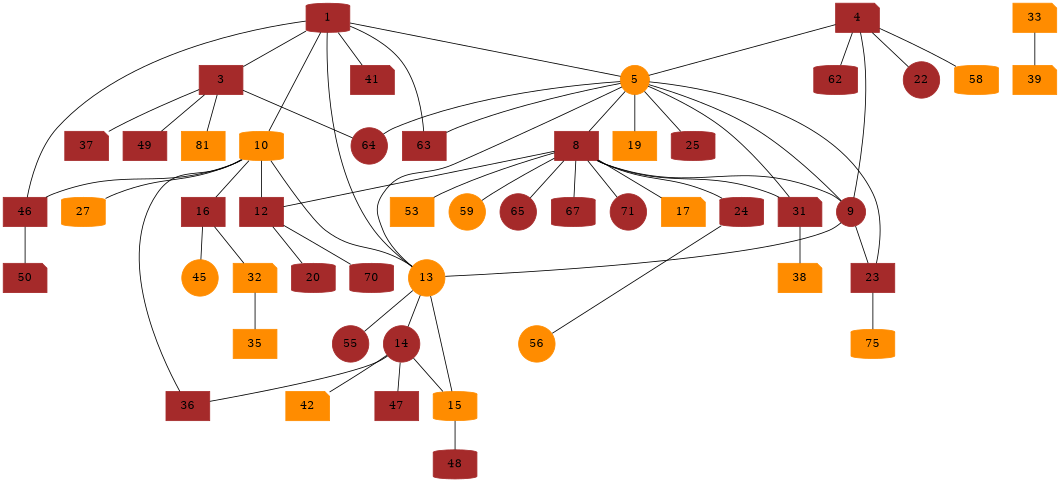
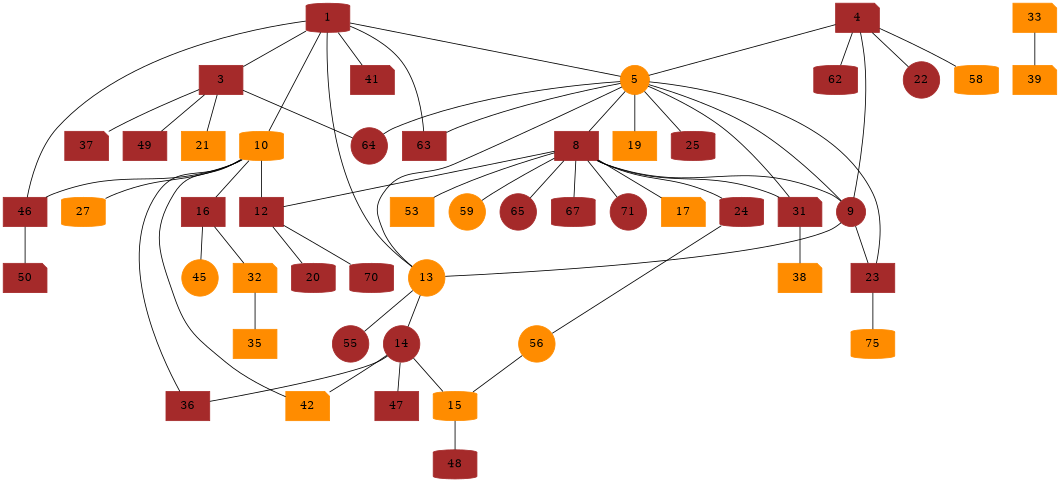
(203, 146) -> (203, 146)
(328, 232) -> (169, 282)
(441, 344) -> (498, 374)
